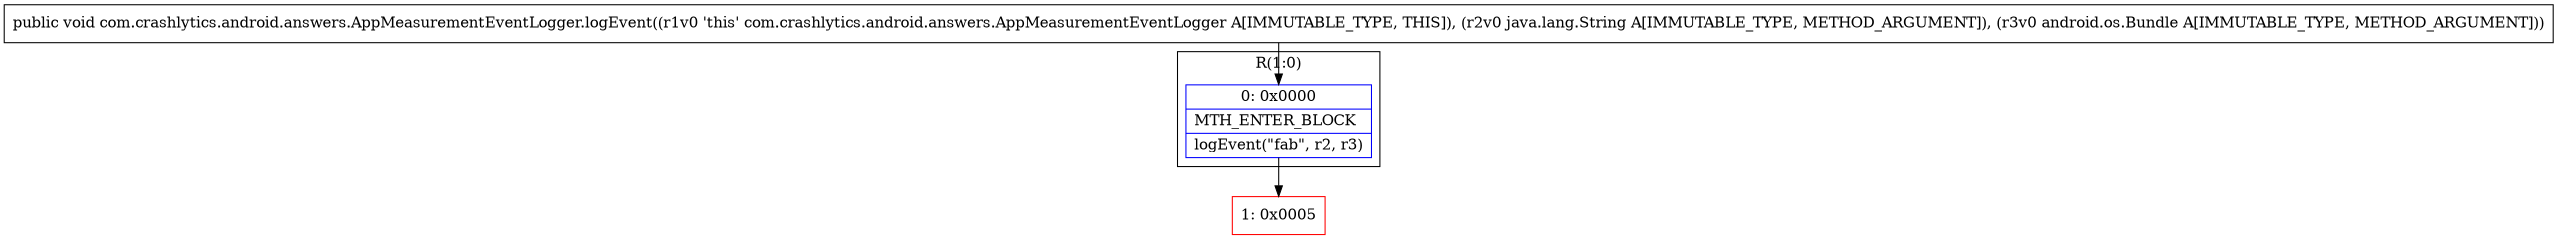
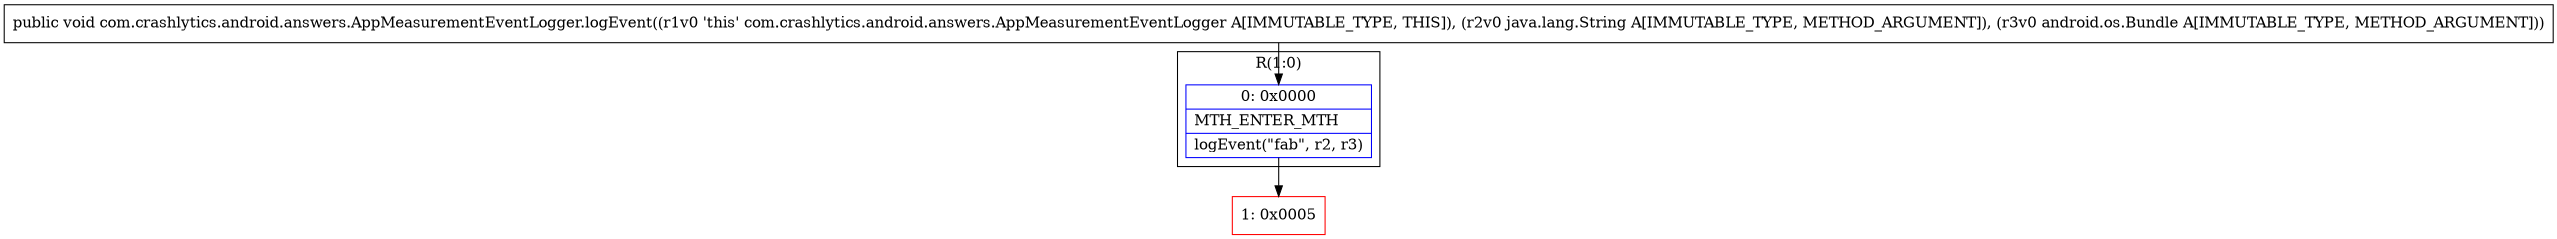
(1276, 121) -> (1267, 121)
